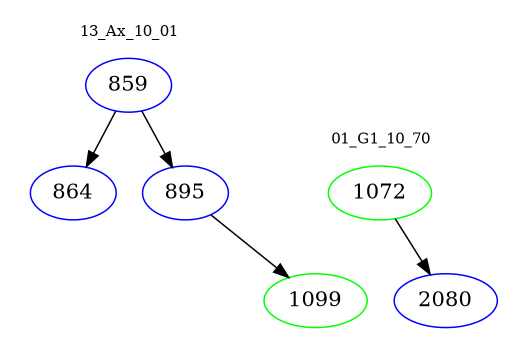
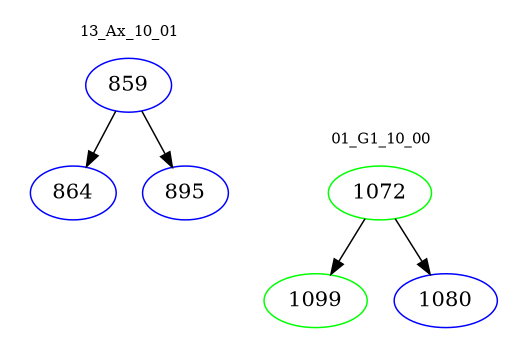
(381, 140) -> (381, 140)
(244, 242) -> (352, 240)
(446, 301) -> (446, 301)
